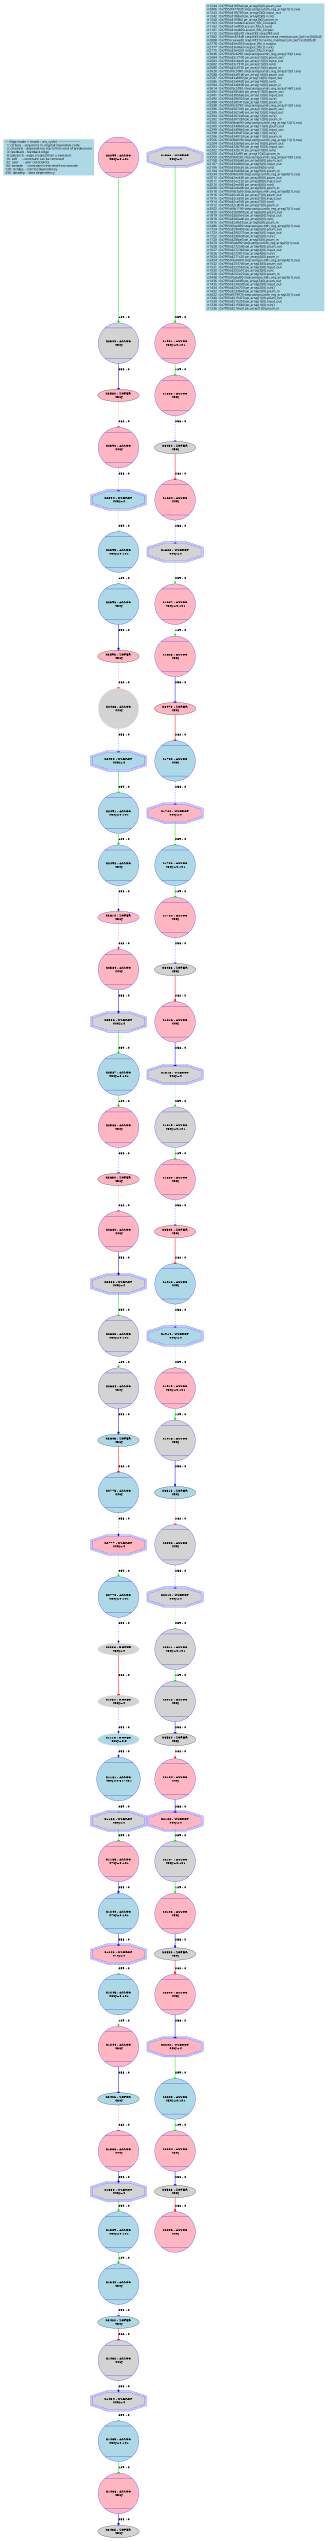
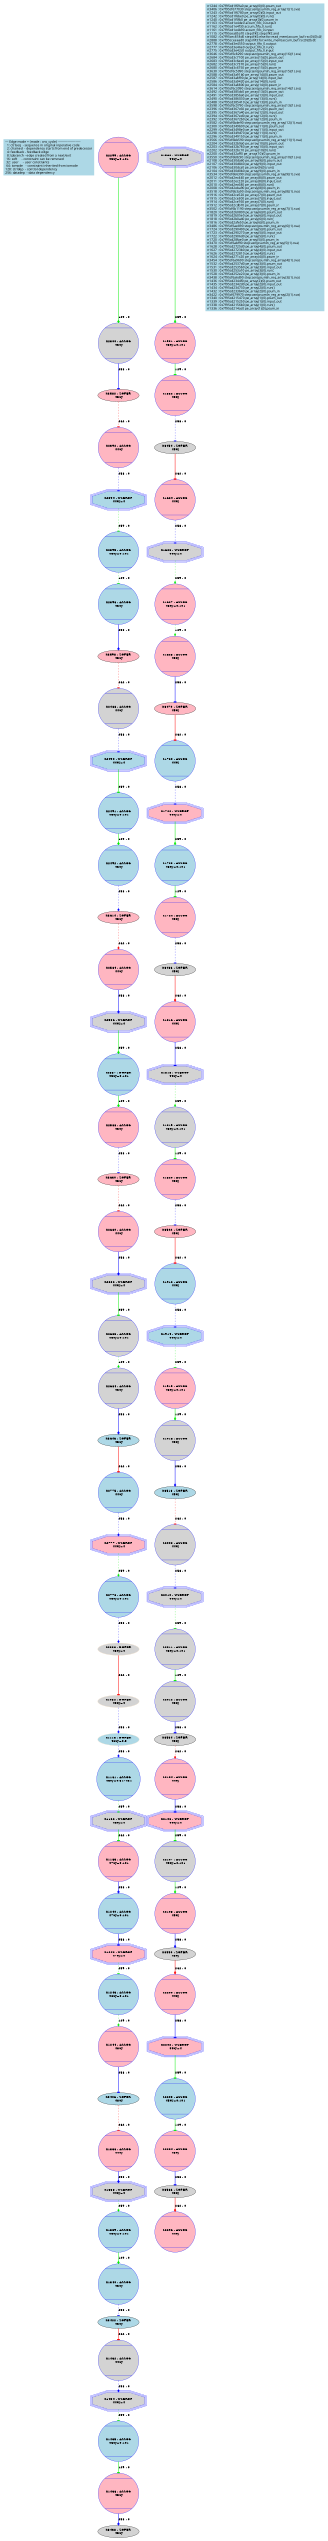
(118, 709) -> (118, 709)
(175, 832) -> (175, 832)
(118, 918) -> (118, 918)
(118, 1075) -> (118, 1075)
(124, 1835) -> (124, 1835)
(118, 2205) -> (118, 2205)
